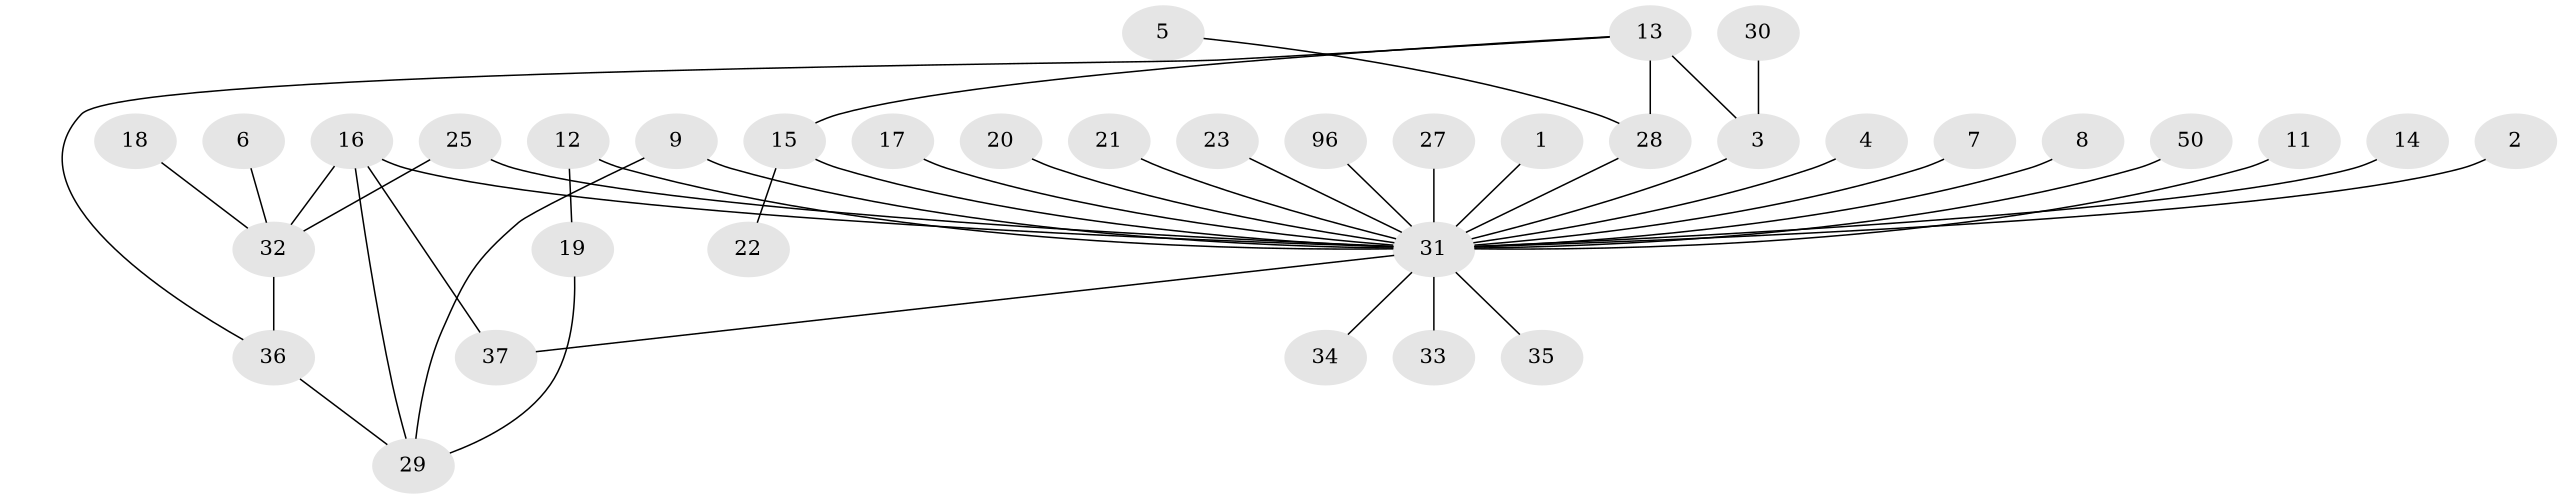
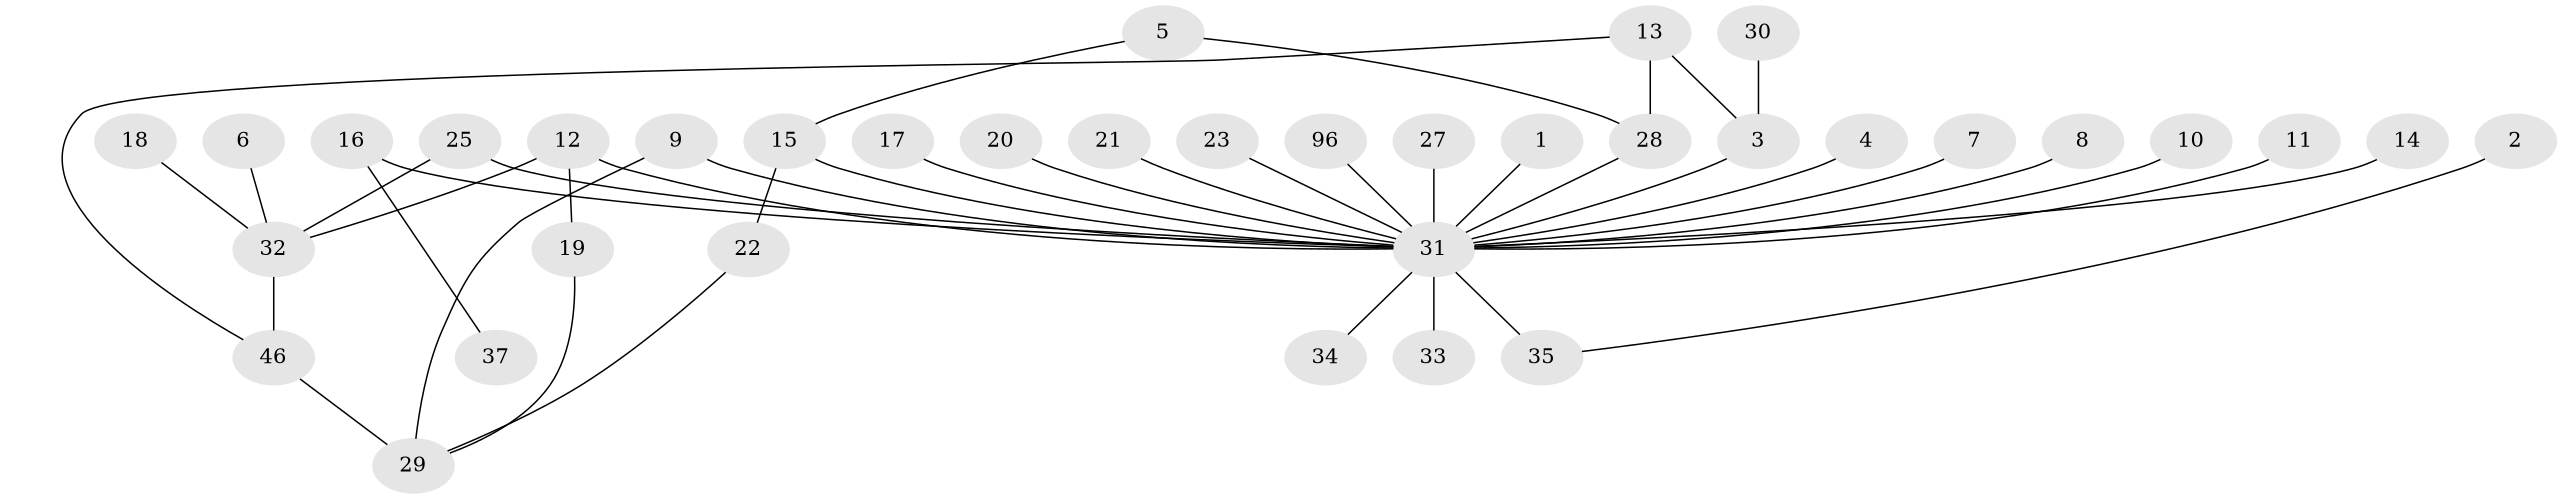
(1131, 72) -> (968, 76)
(2191, 141) -> (2191, 141)
(313, 195) -> (424, 201)
(2109, 214) -> (2038, 277)
(377, 304) -> (596, 376)
(965, 304) -> none
(274, 358) -> (274, 358)
